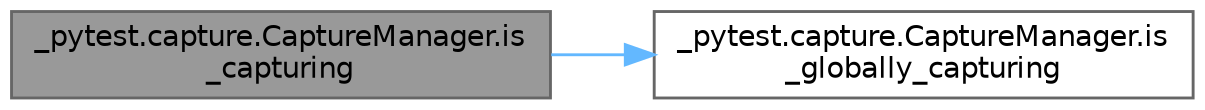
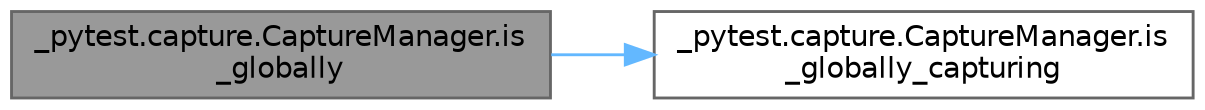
(281, 55) -> (281, 55)
